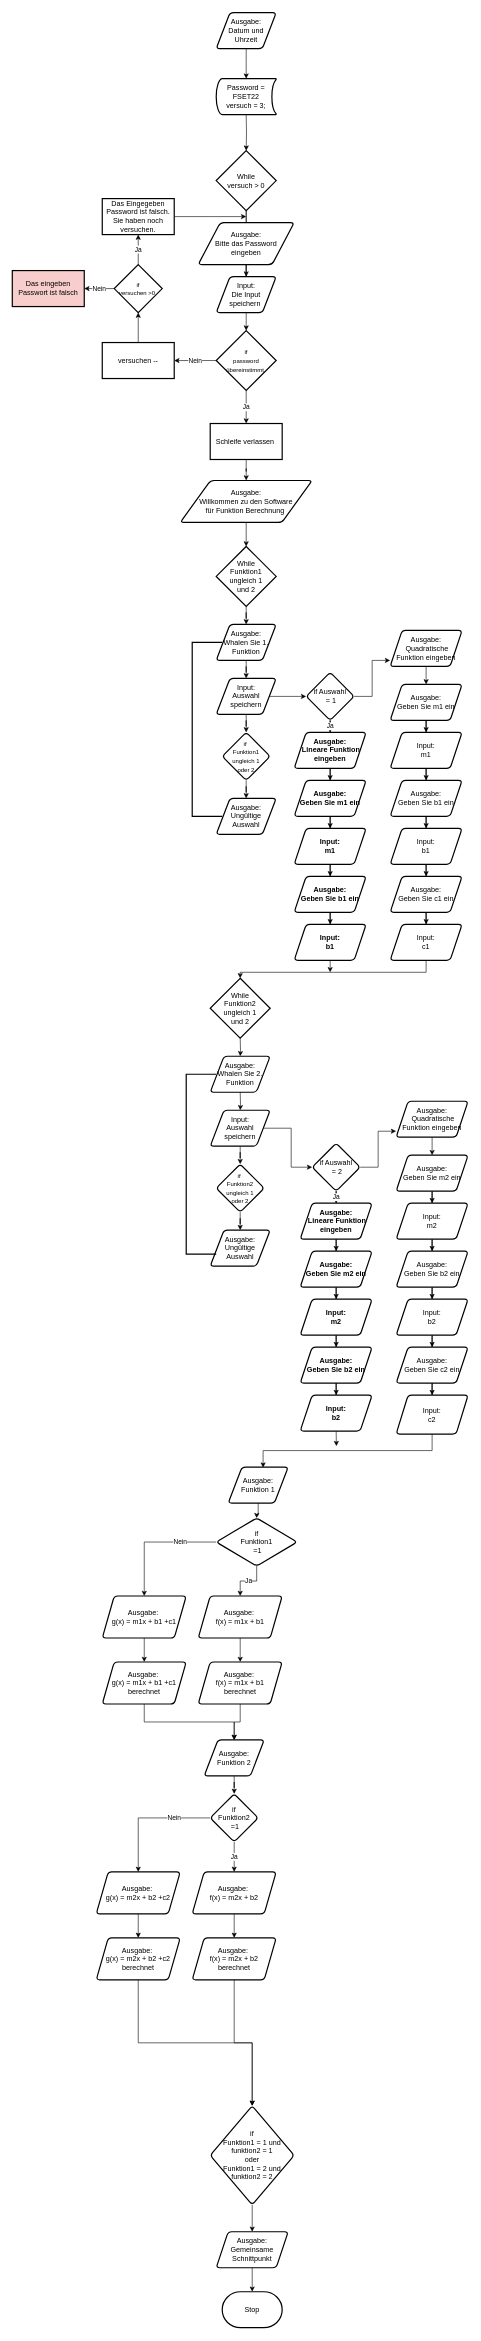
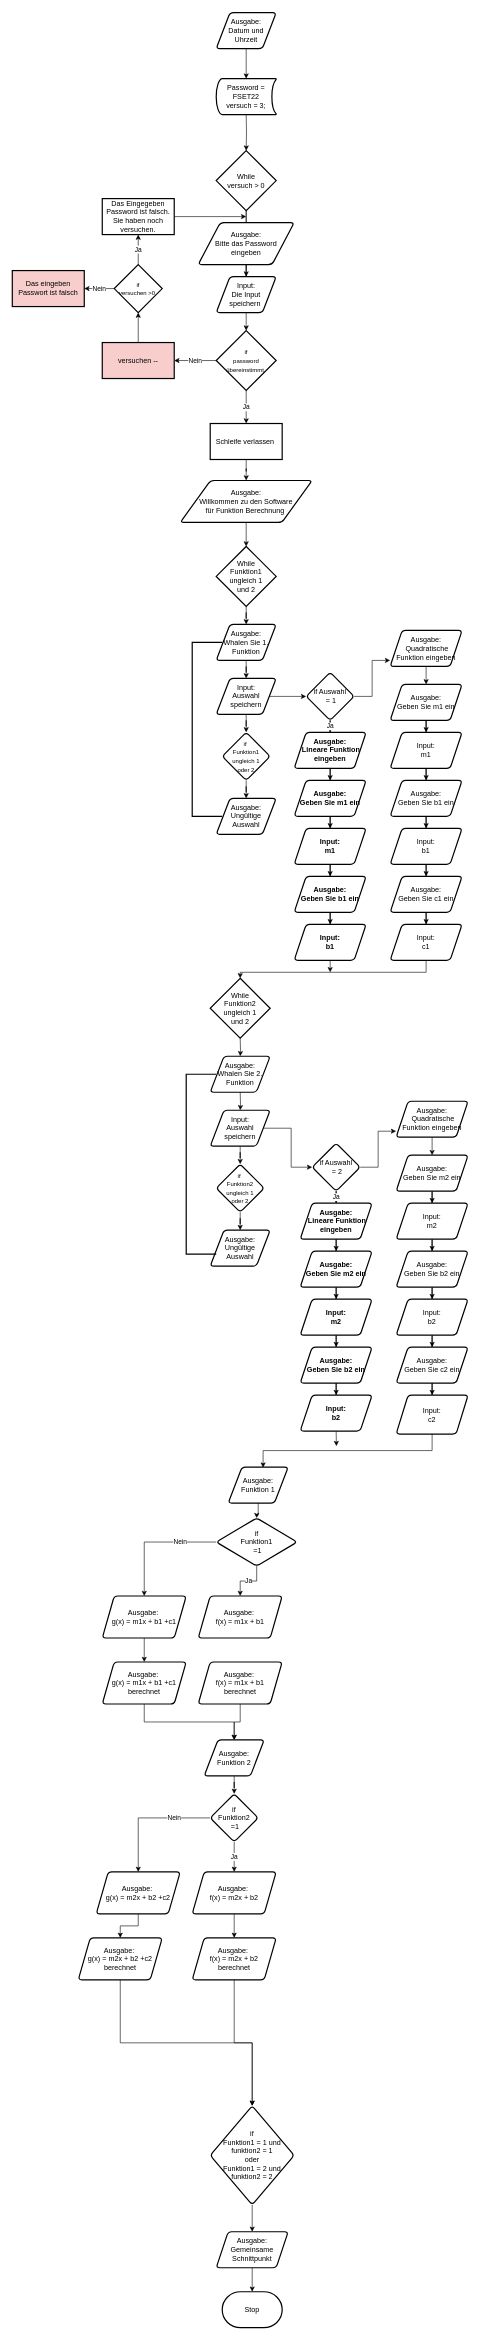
(138, 360) -> (138, 360)
(240, 1656) -> none
(138, 1959) -> (120, 1959)
